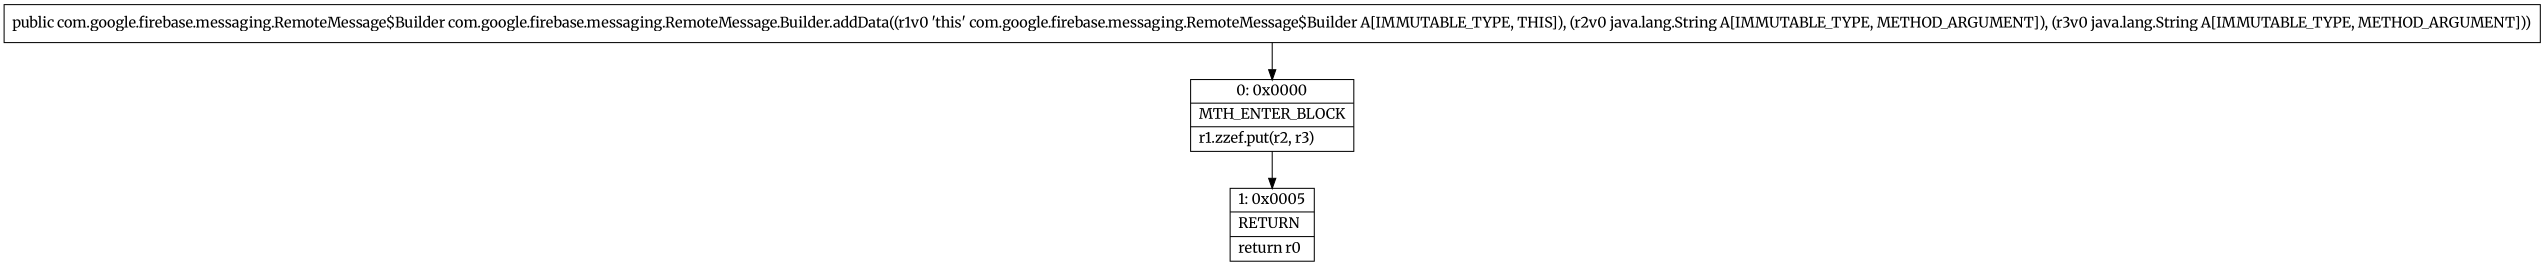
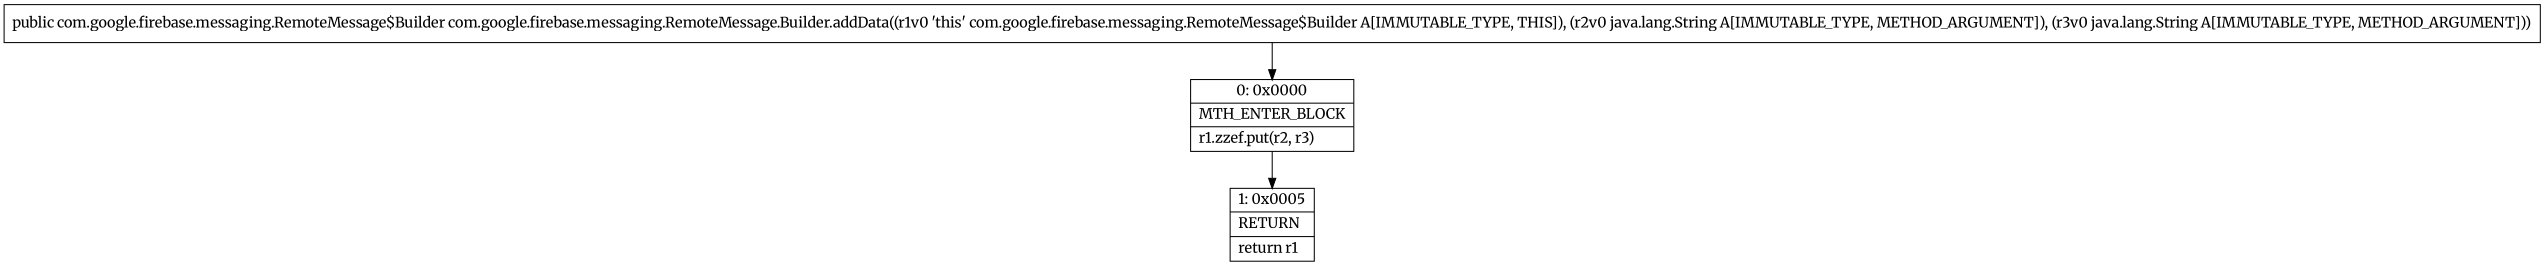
(1270, 248) -> (1268, 248)
